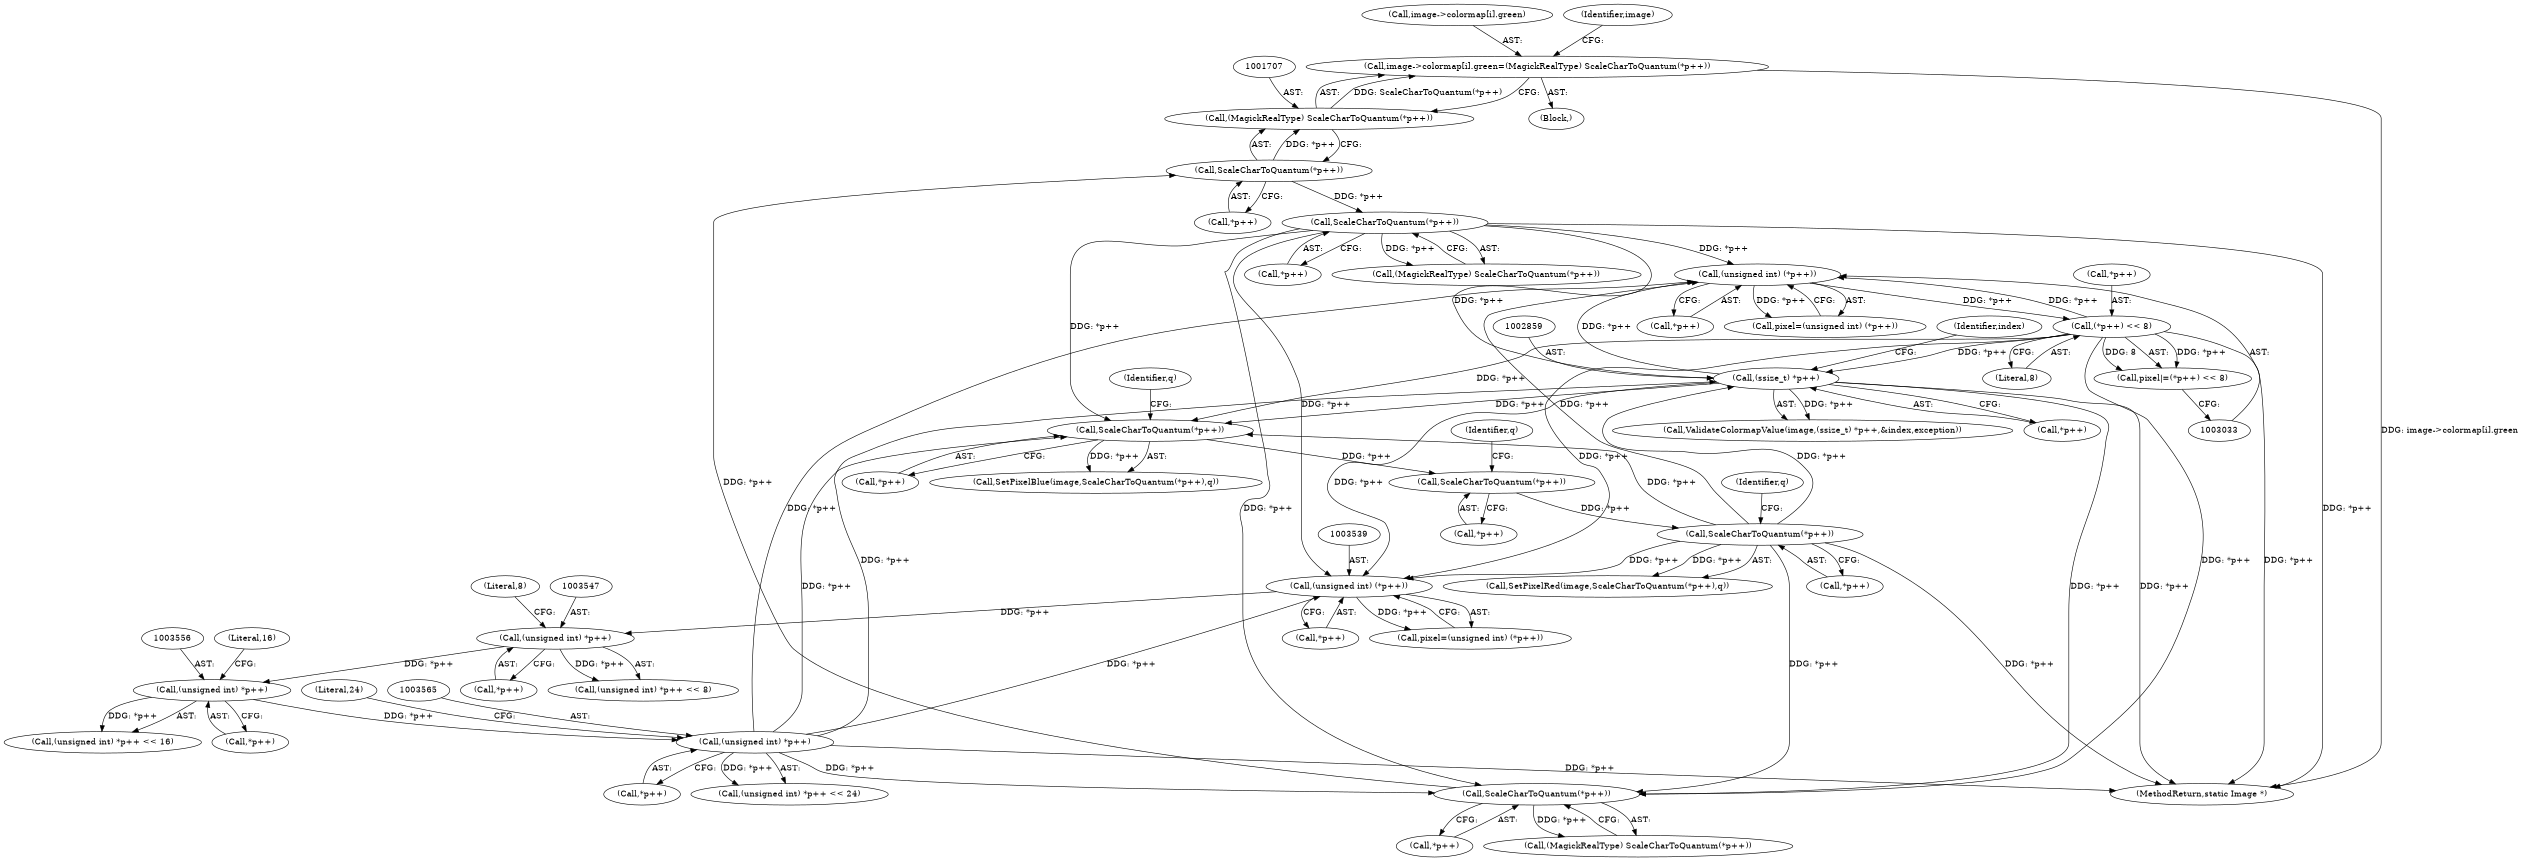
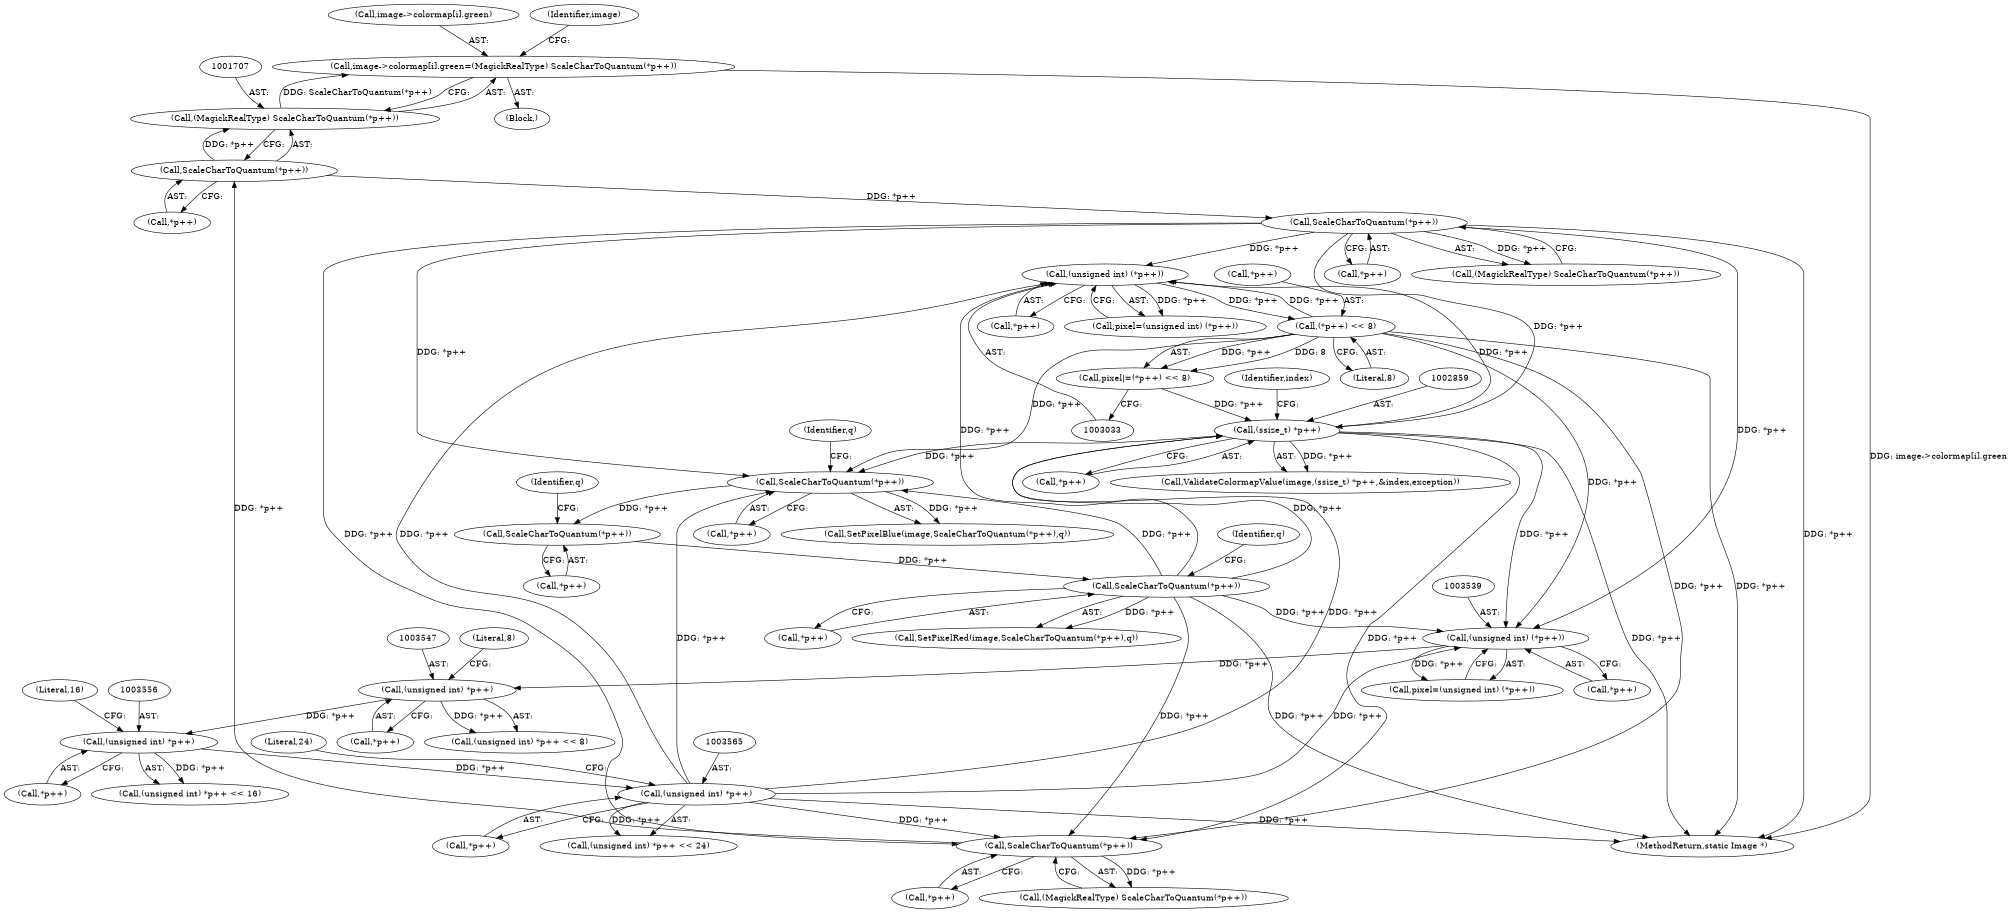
(1950, 350) -> (1204, 404)
